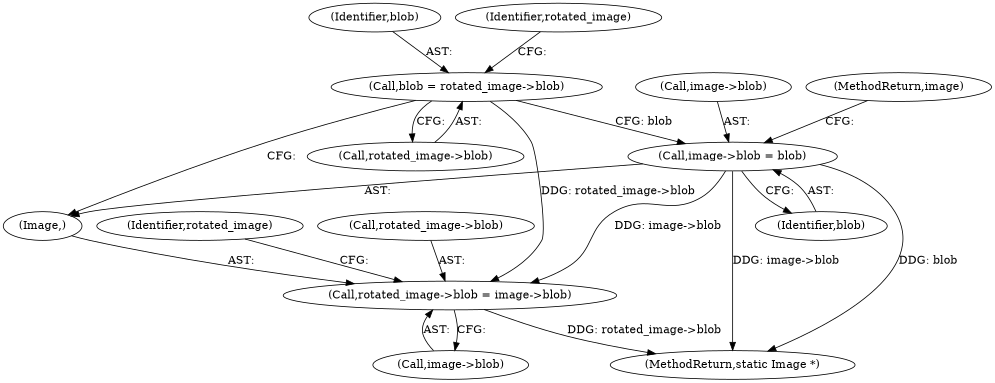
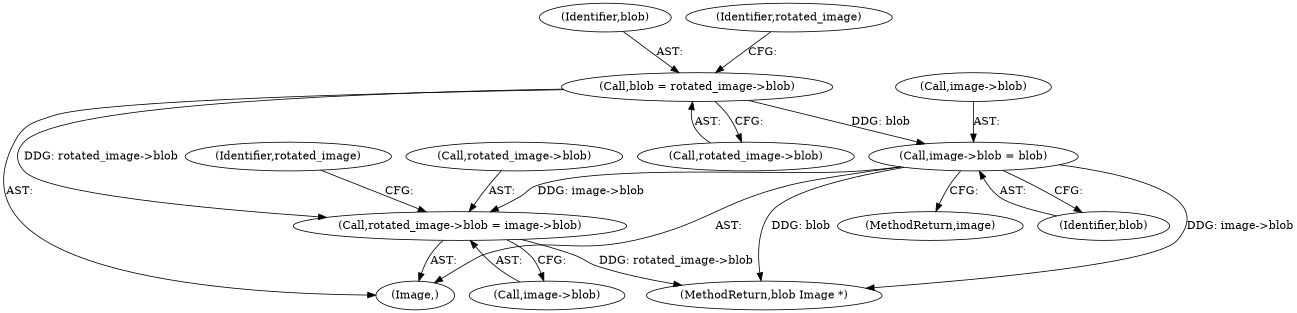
(820, 120) -> (949, 187)
(644, 122) -> (881, 122)
(283, 157) -> (22, 191)
(208, 263) -> (430, 255)
(733, 365) -> (764, 295)
